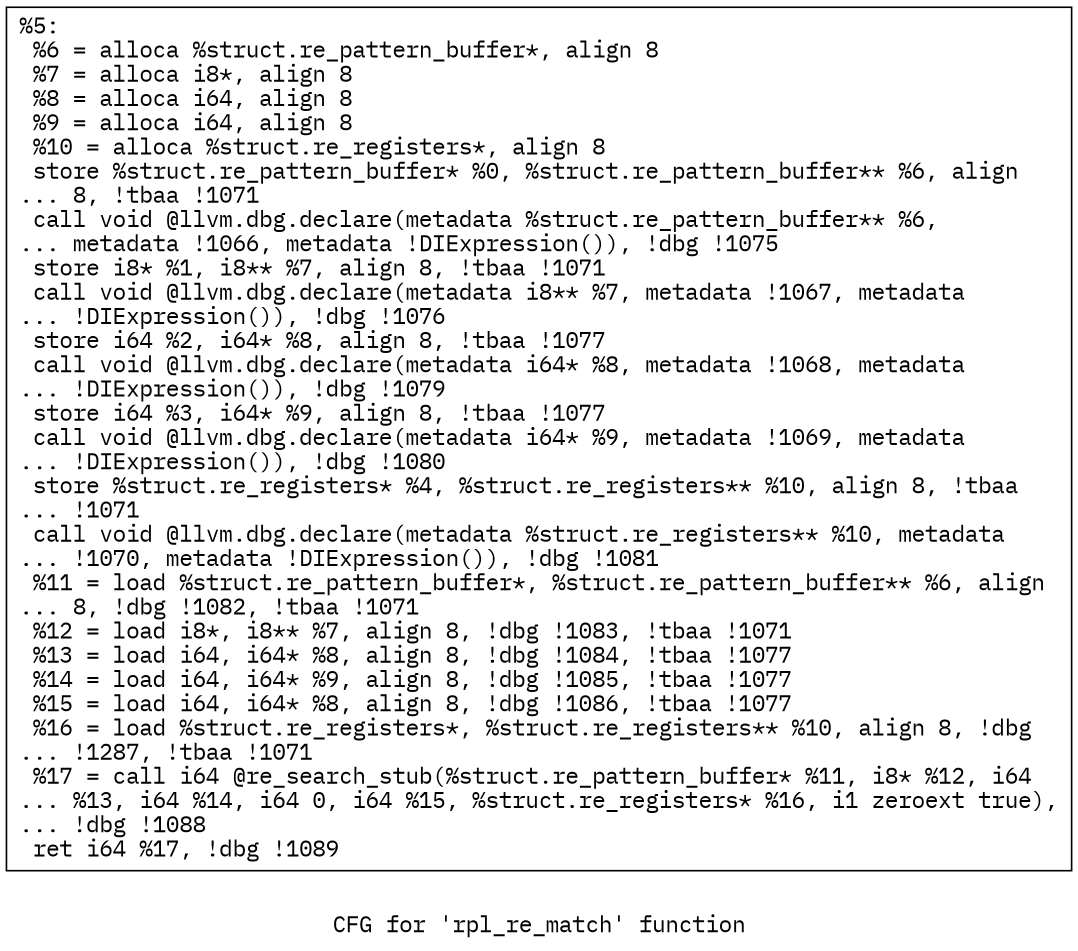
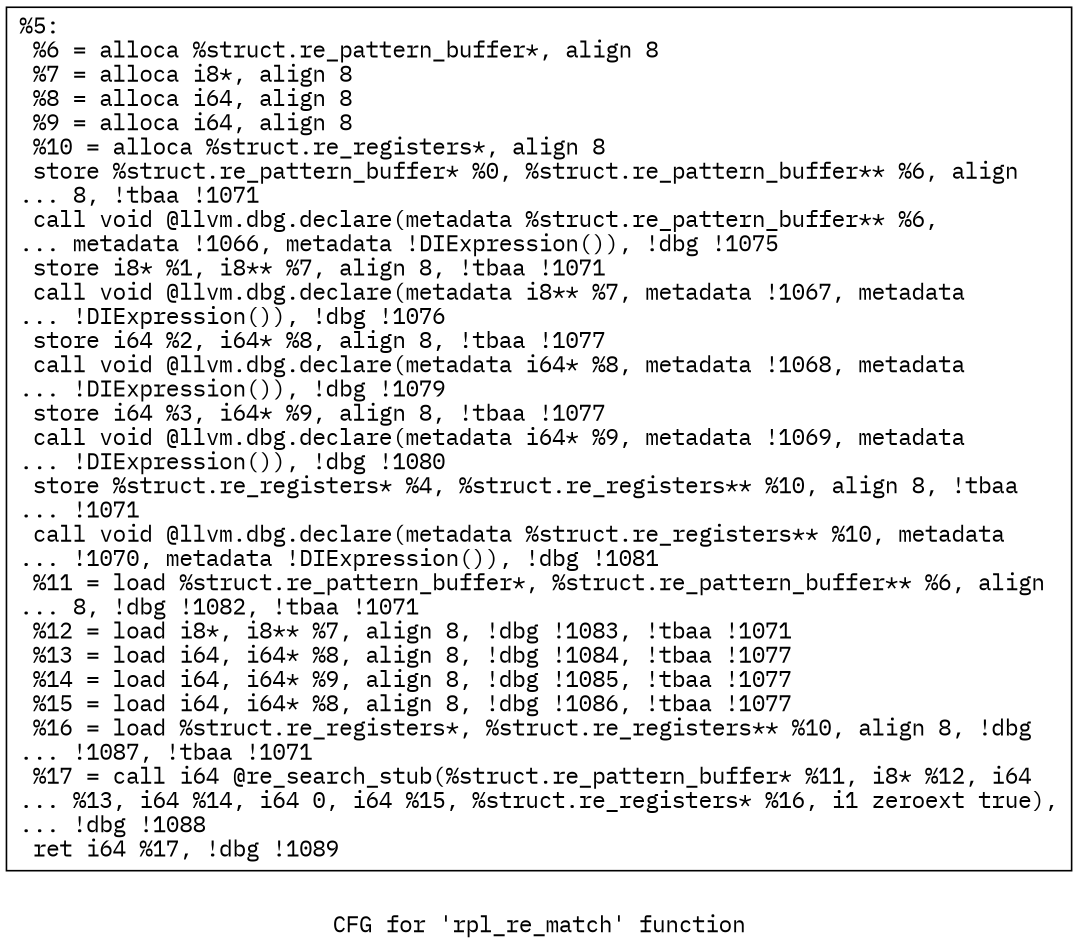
(166, 753) -> (166, 753)
